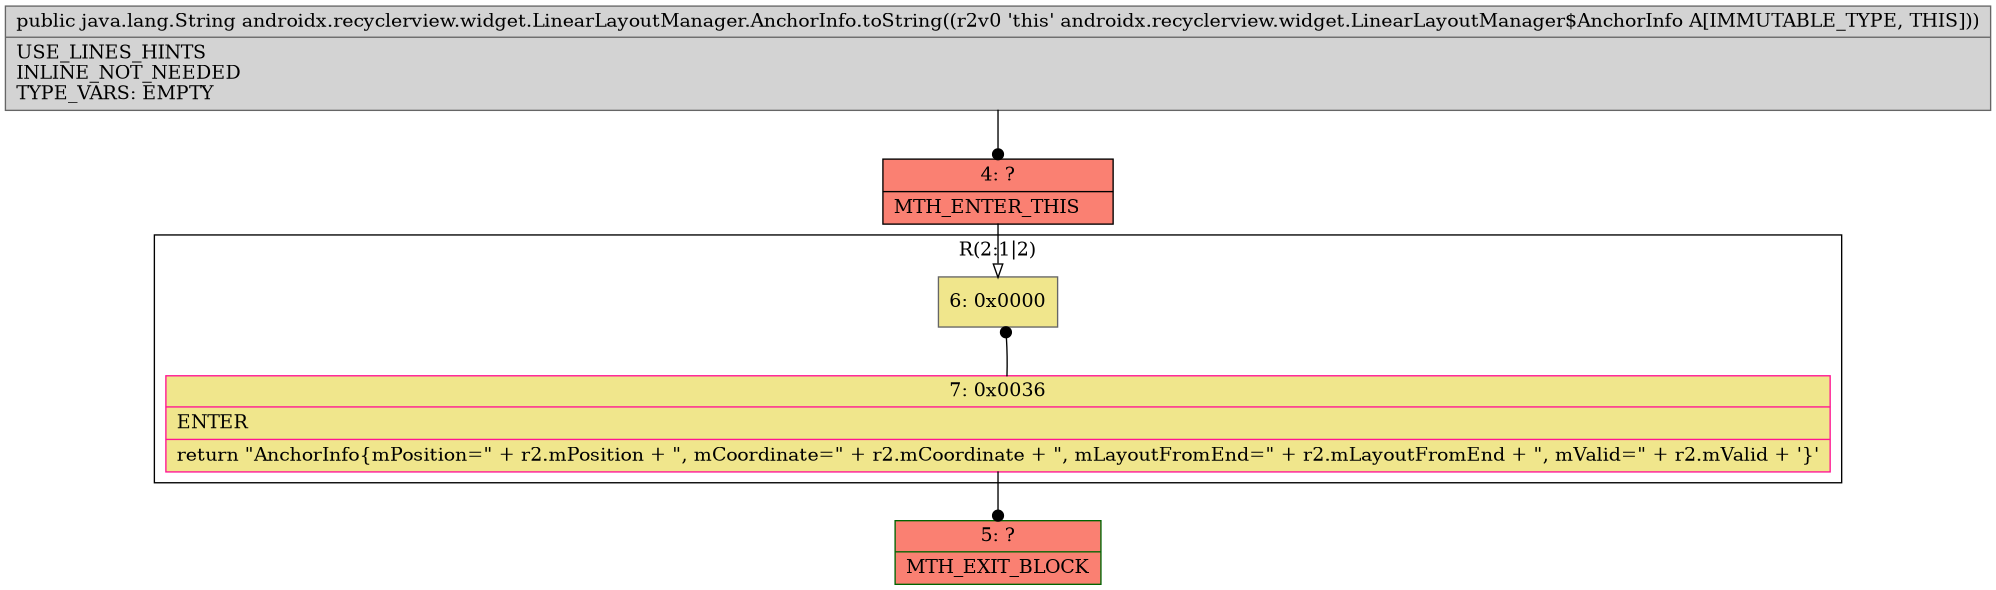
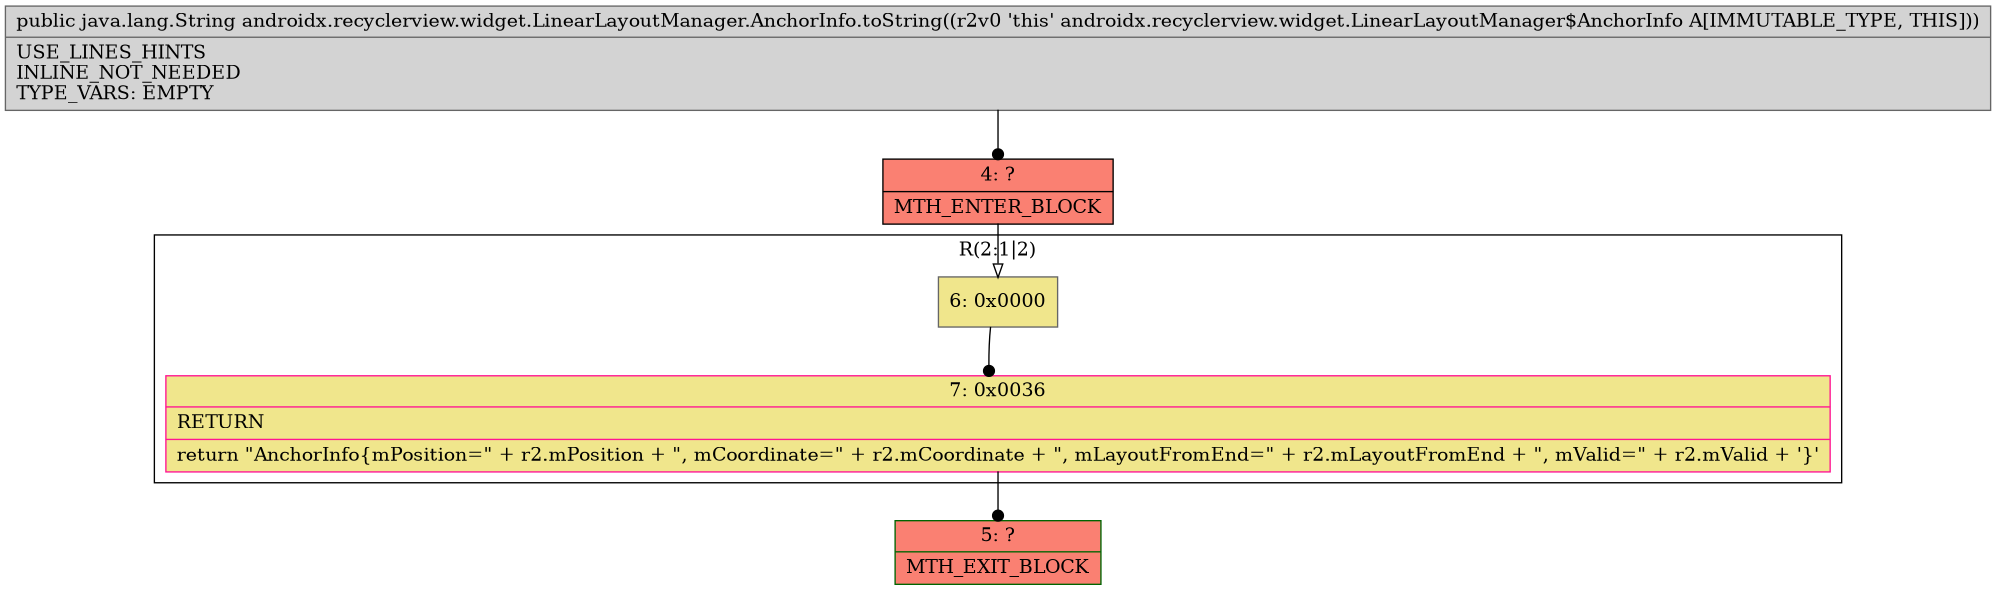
(987, 207) -> (998, 207)
(1007, 357) -> (989, 346)
(213, 422) -> (221, 422)
